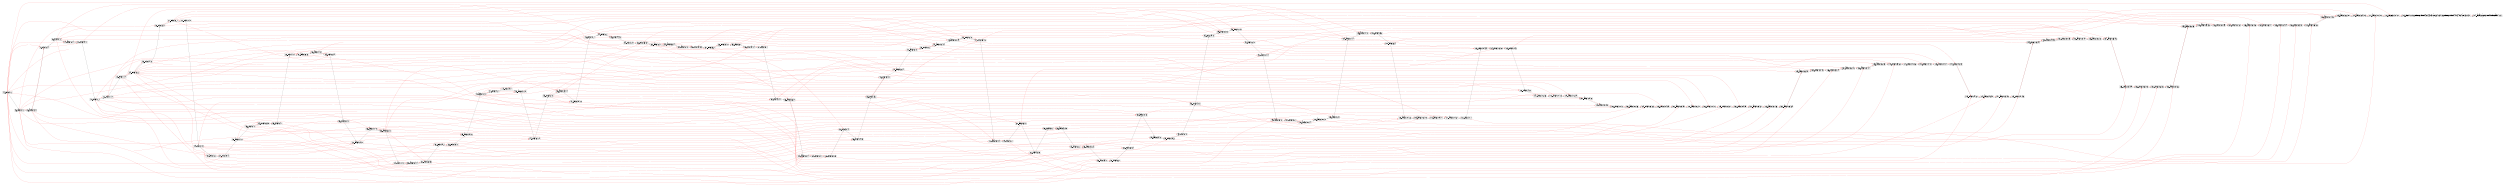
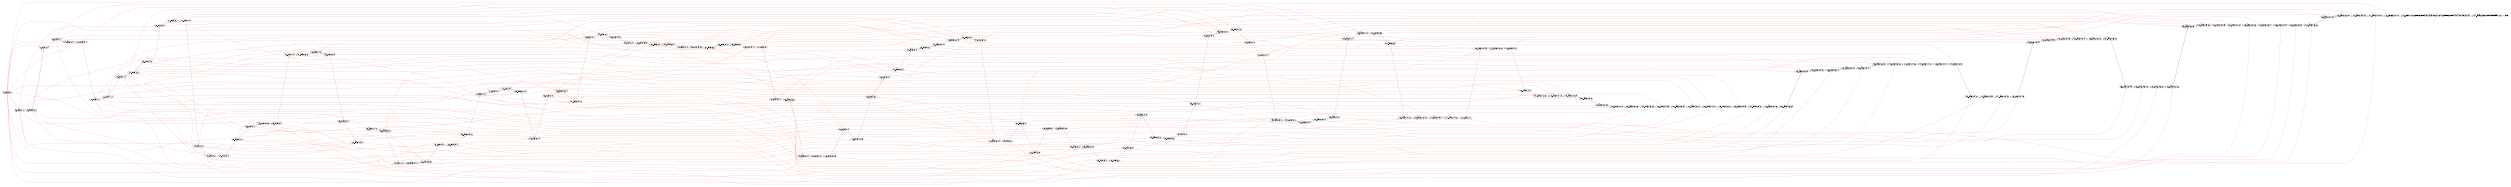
none -> (2506, 16)
